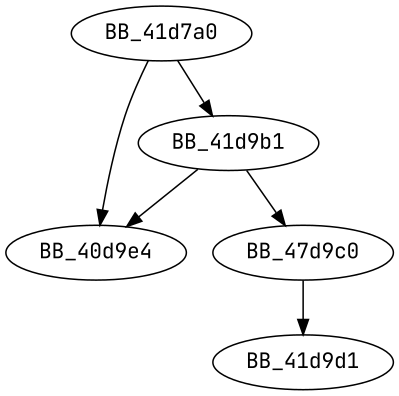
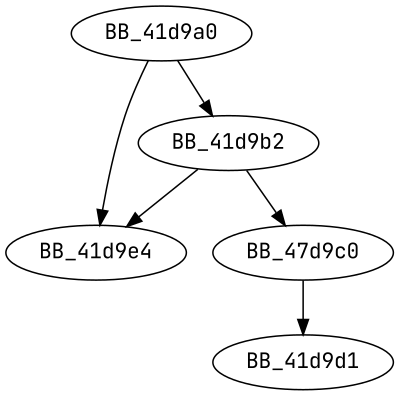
(162, 33) -> (162, 33)
(229, 143) -> (229, 143)
(96, 253) -> (96, 253)
